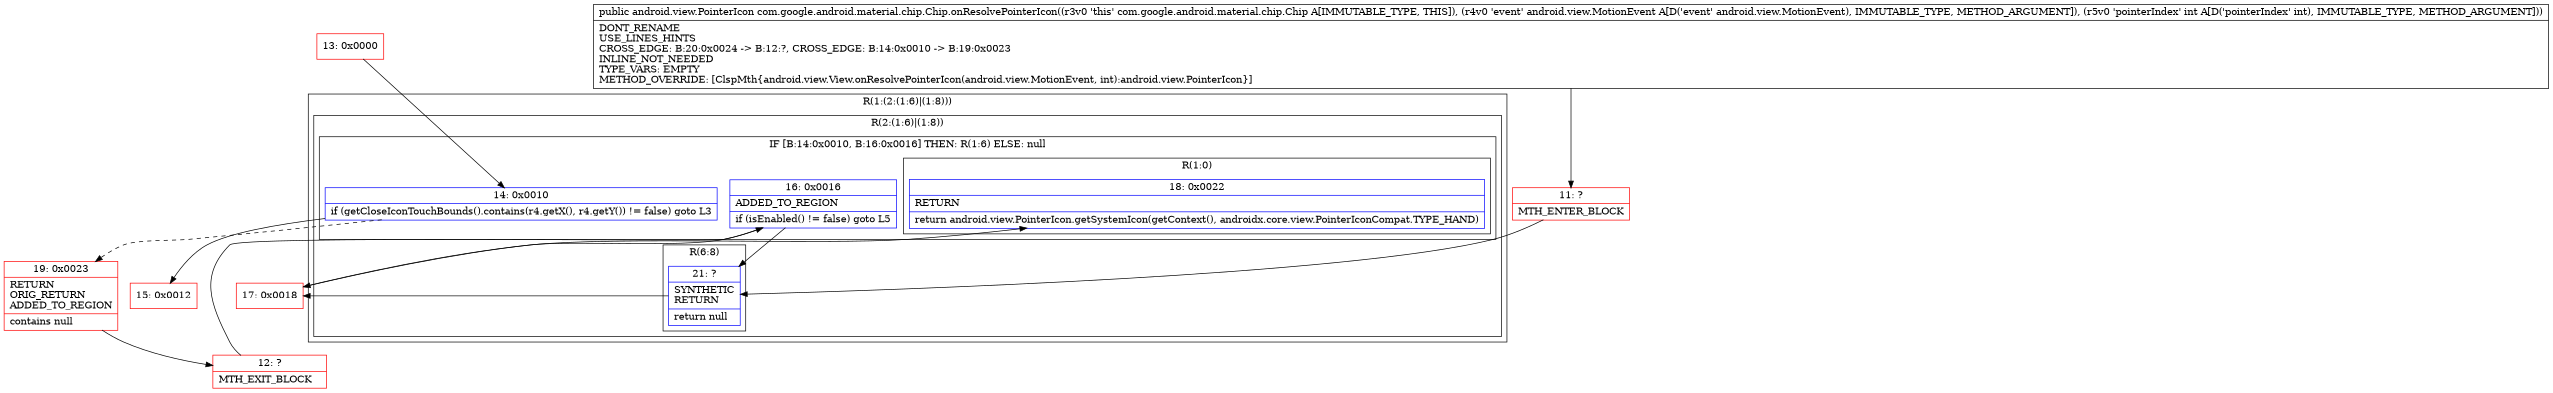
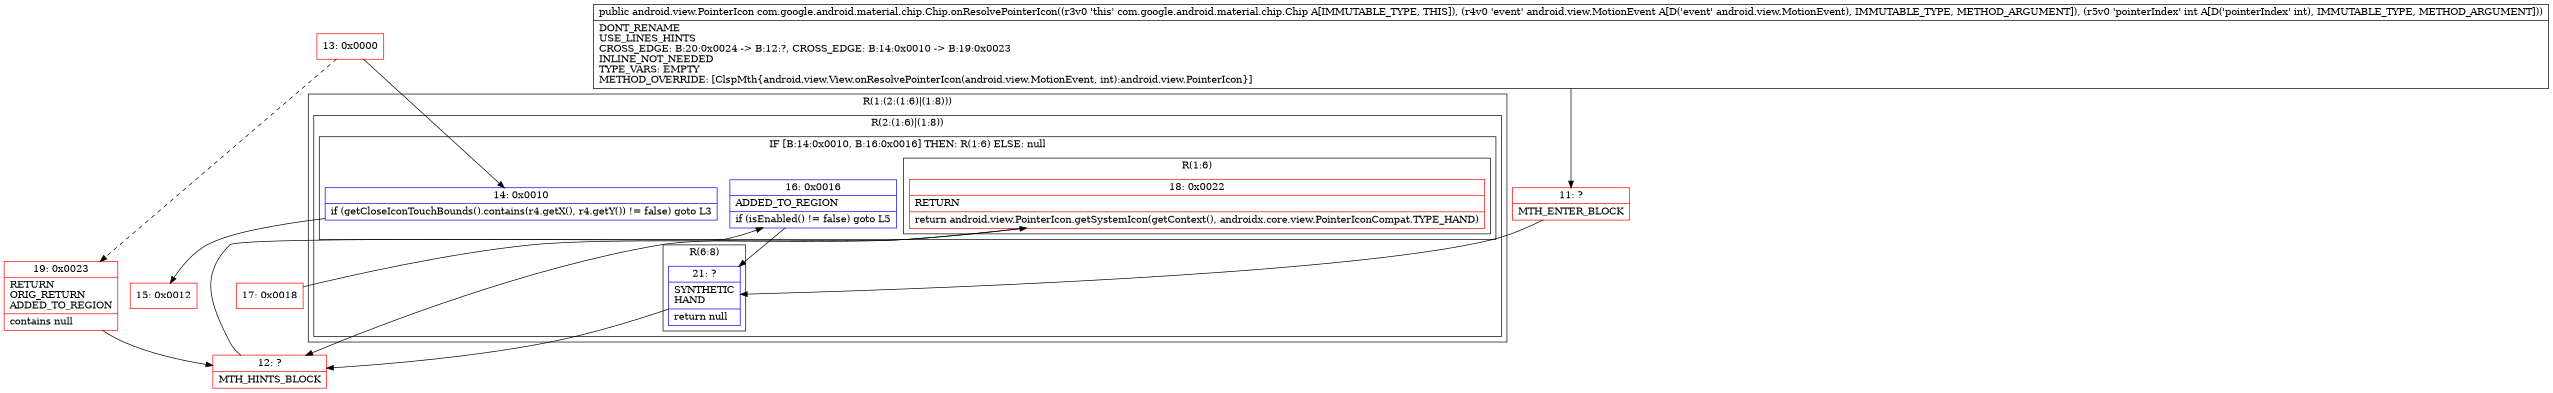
(1197, 166) -> (1197, 166)
(1197, 204) -> (1197, 204)
(268, 232) -> (221, 158)
(535, 245) -> none
none -> (642, 248)
(489, 296) -> (503, 350)
(696, 300) -> (690, 300)
(265, 380) -> (270, 380)
